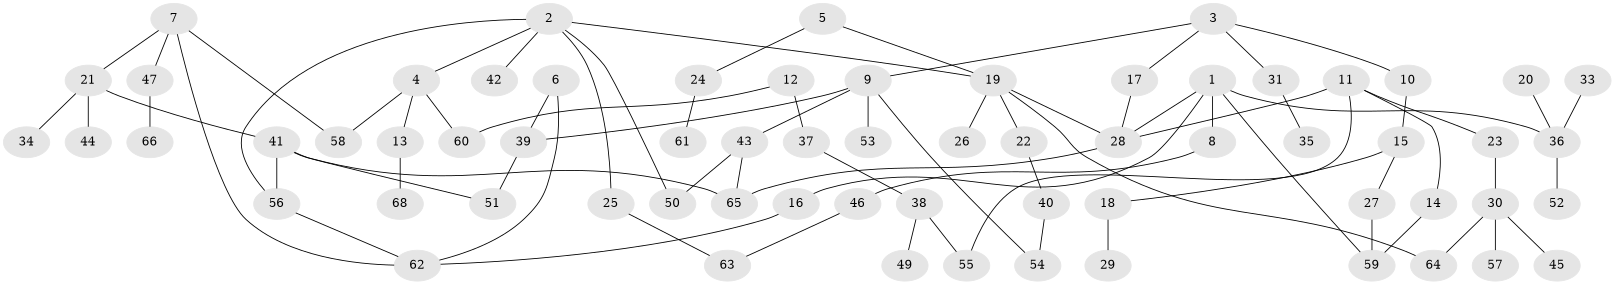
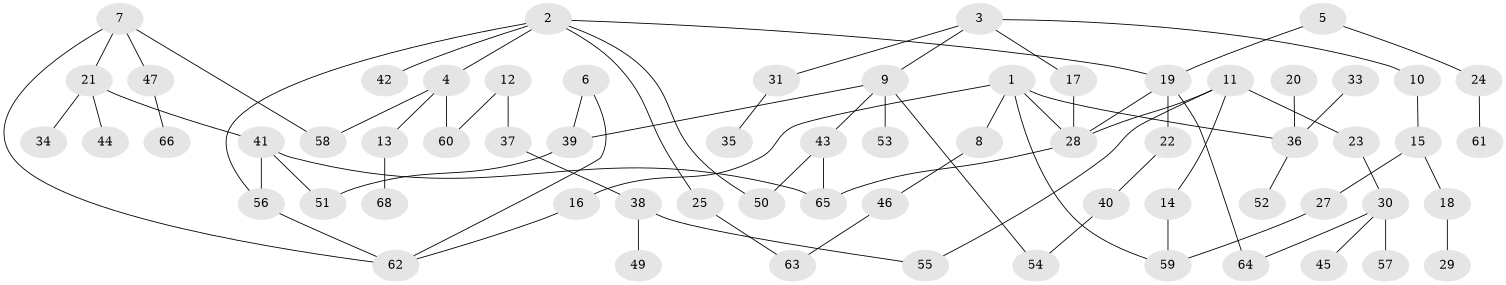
(962, 142) -> none
